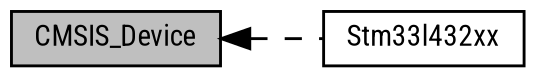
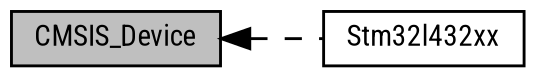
(424, 39) -> (424, 39)
